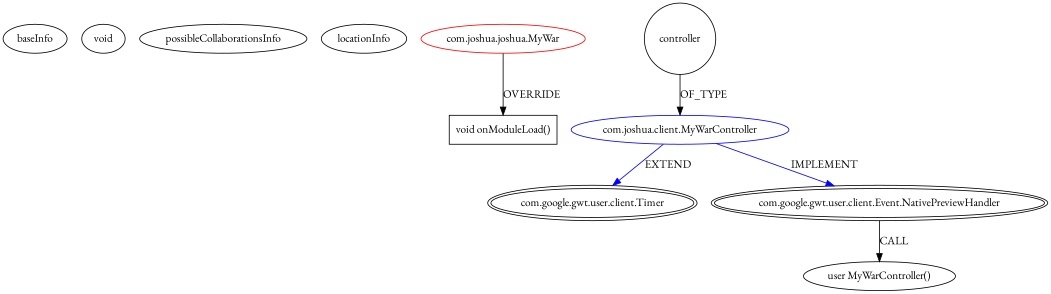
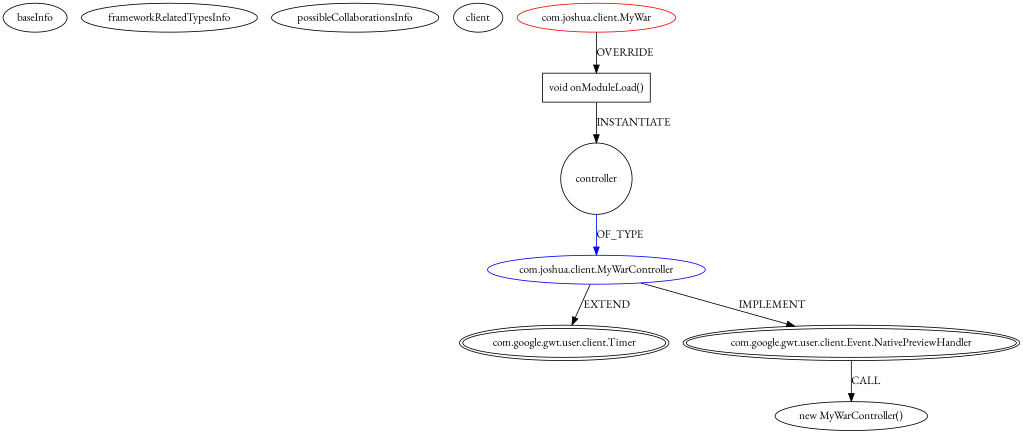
(103, 39) -> (169, 18)
(364, 39) -> (478, 18)
(503, 39) -> (596, 18)
(680, 91) -> (596, 231)
none -> (596, 118)
(641, 162) -> (583, 301)
(771, 163) -> (714, 303)
(879, 276) -> (851, 416)
